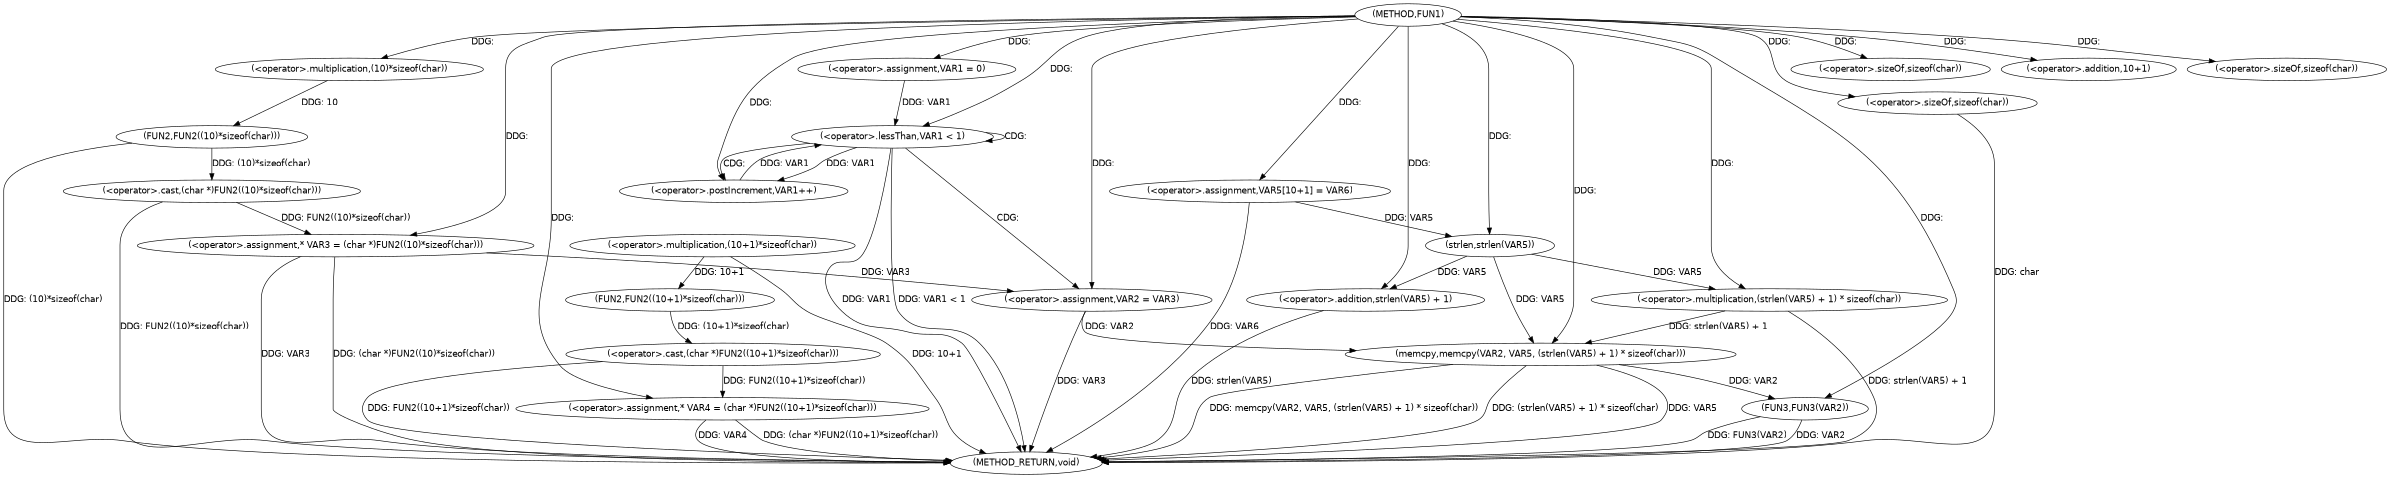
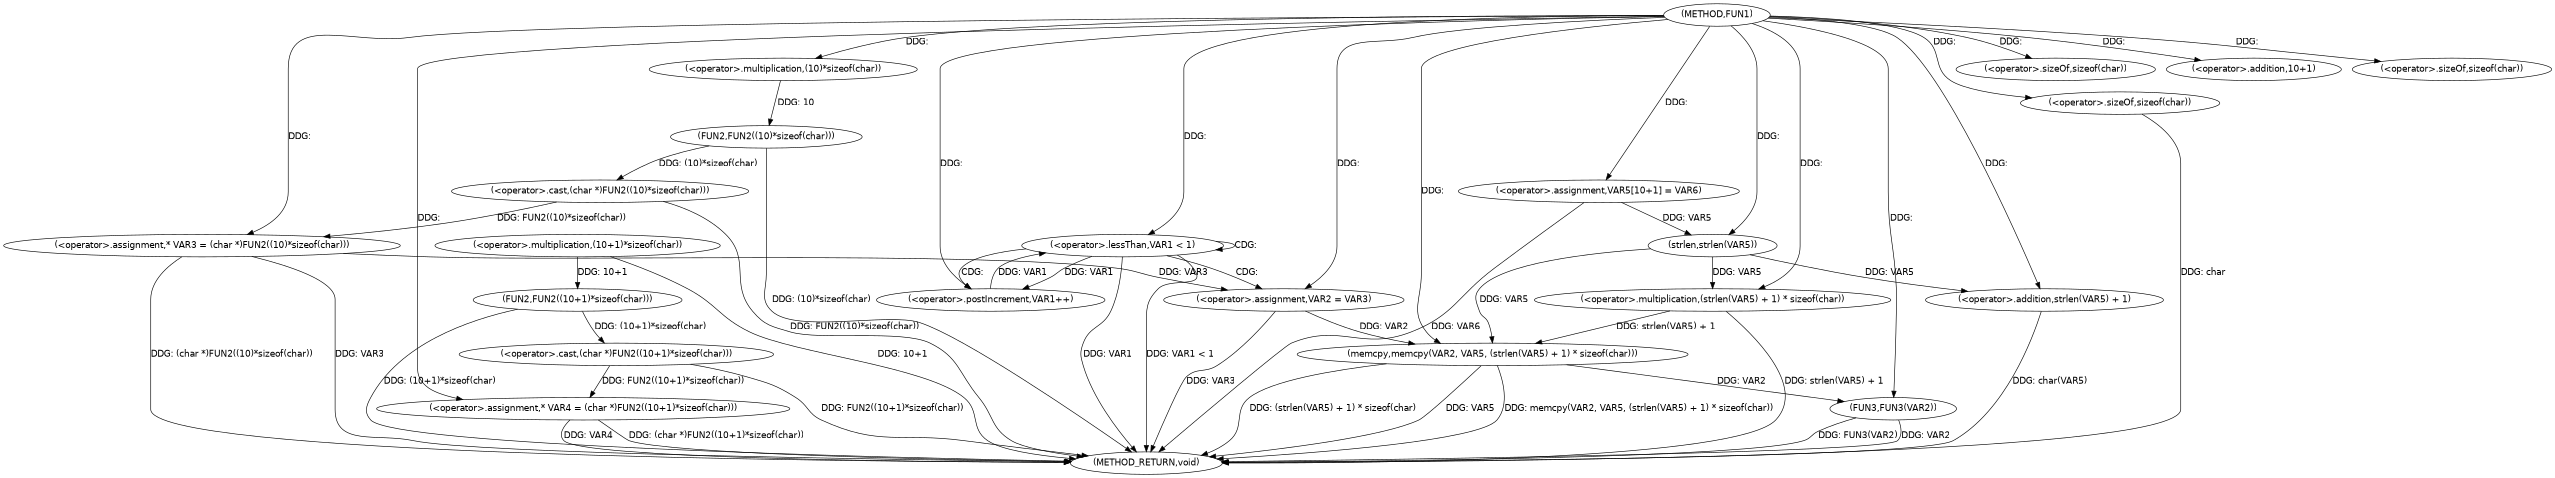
(907, 69) -> none
(1232, 382) -> (2050, 382)
none -> (639, 448)
